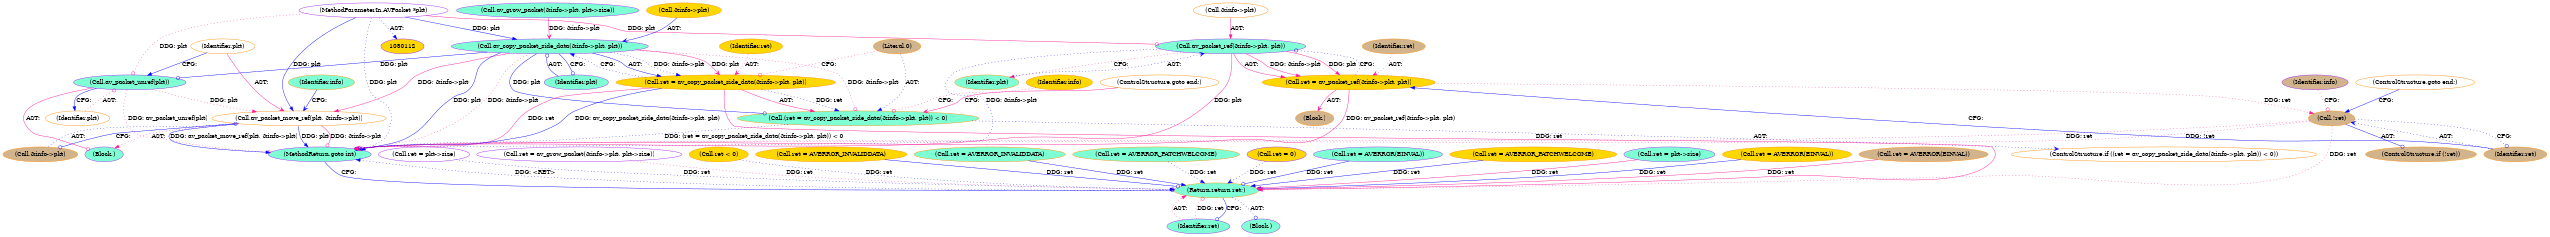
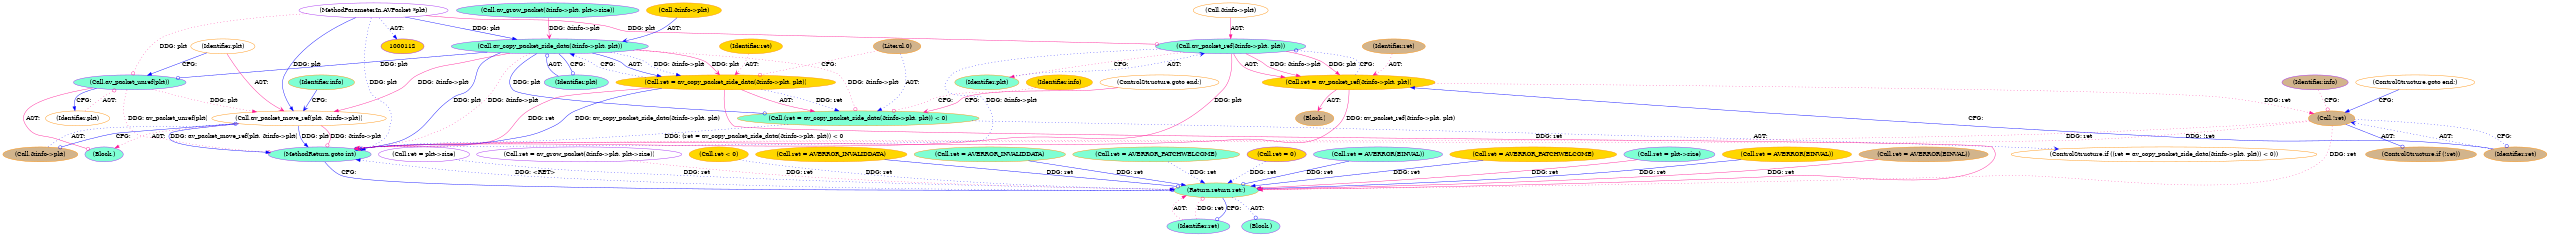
(403, 46) -> (403, 46)
(1249, 171) -> (1249, 171)
